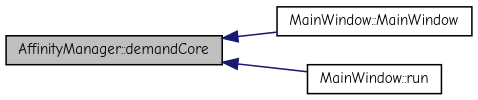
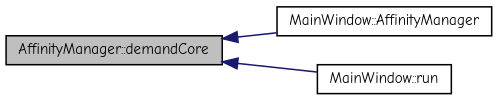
(374, 21) -> (384, 21)
